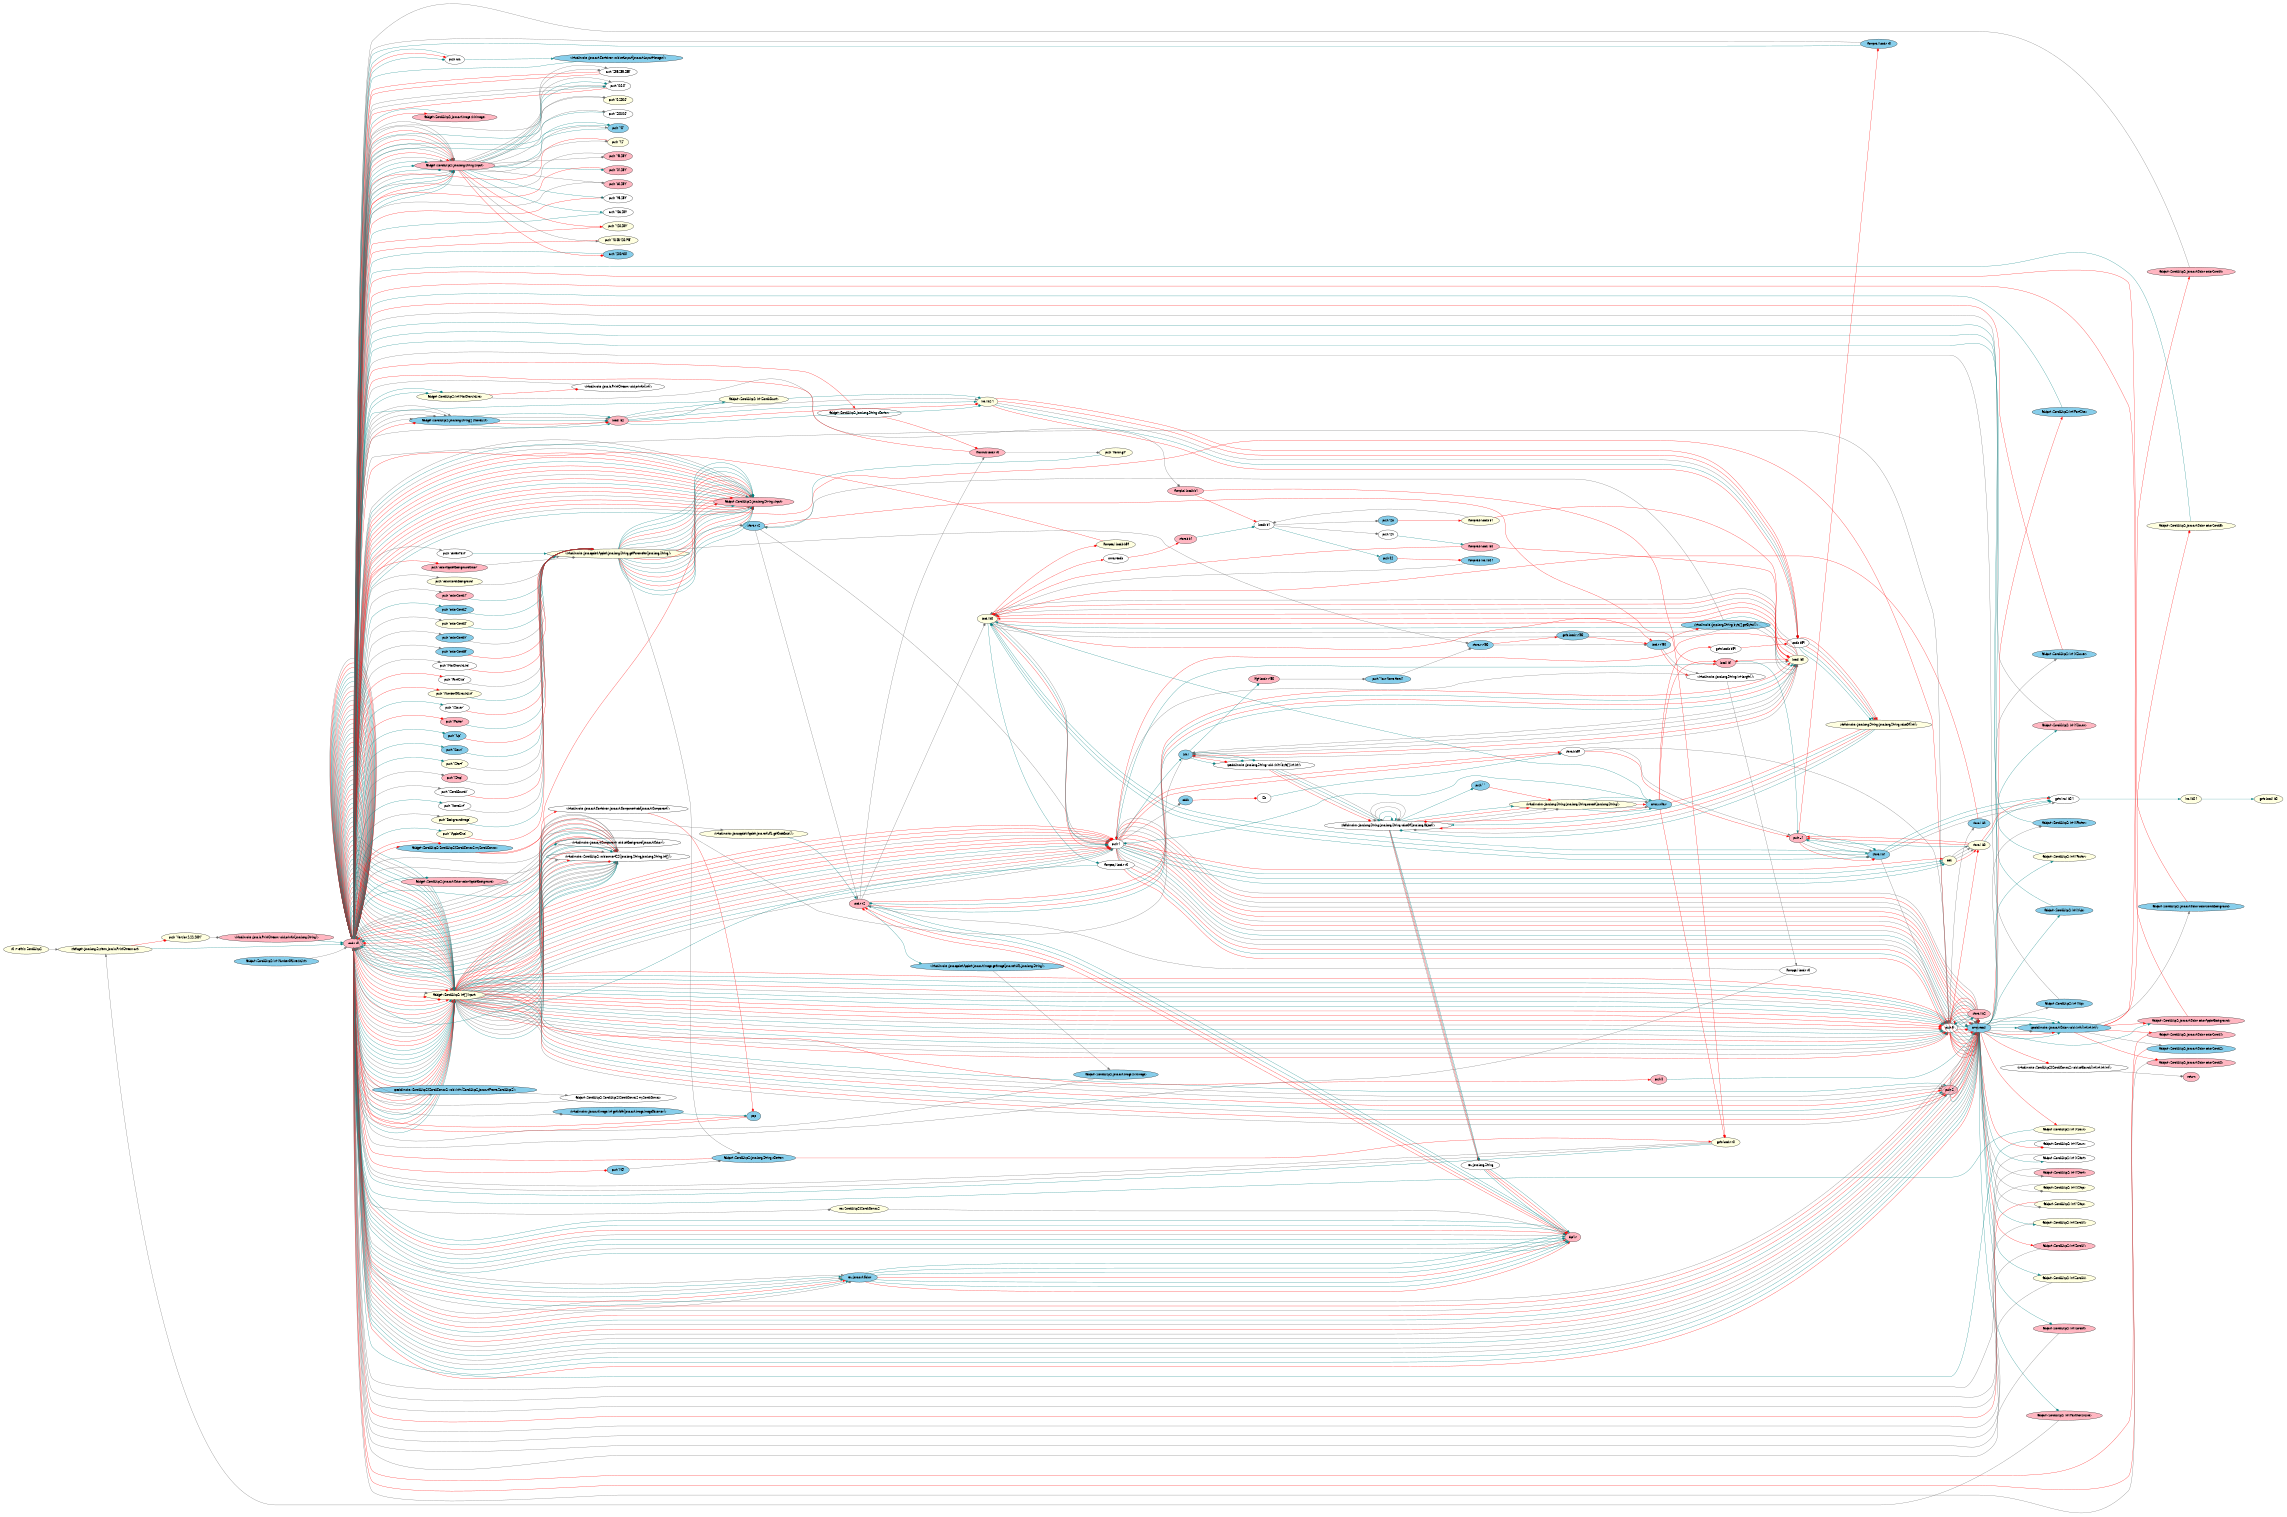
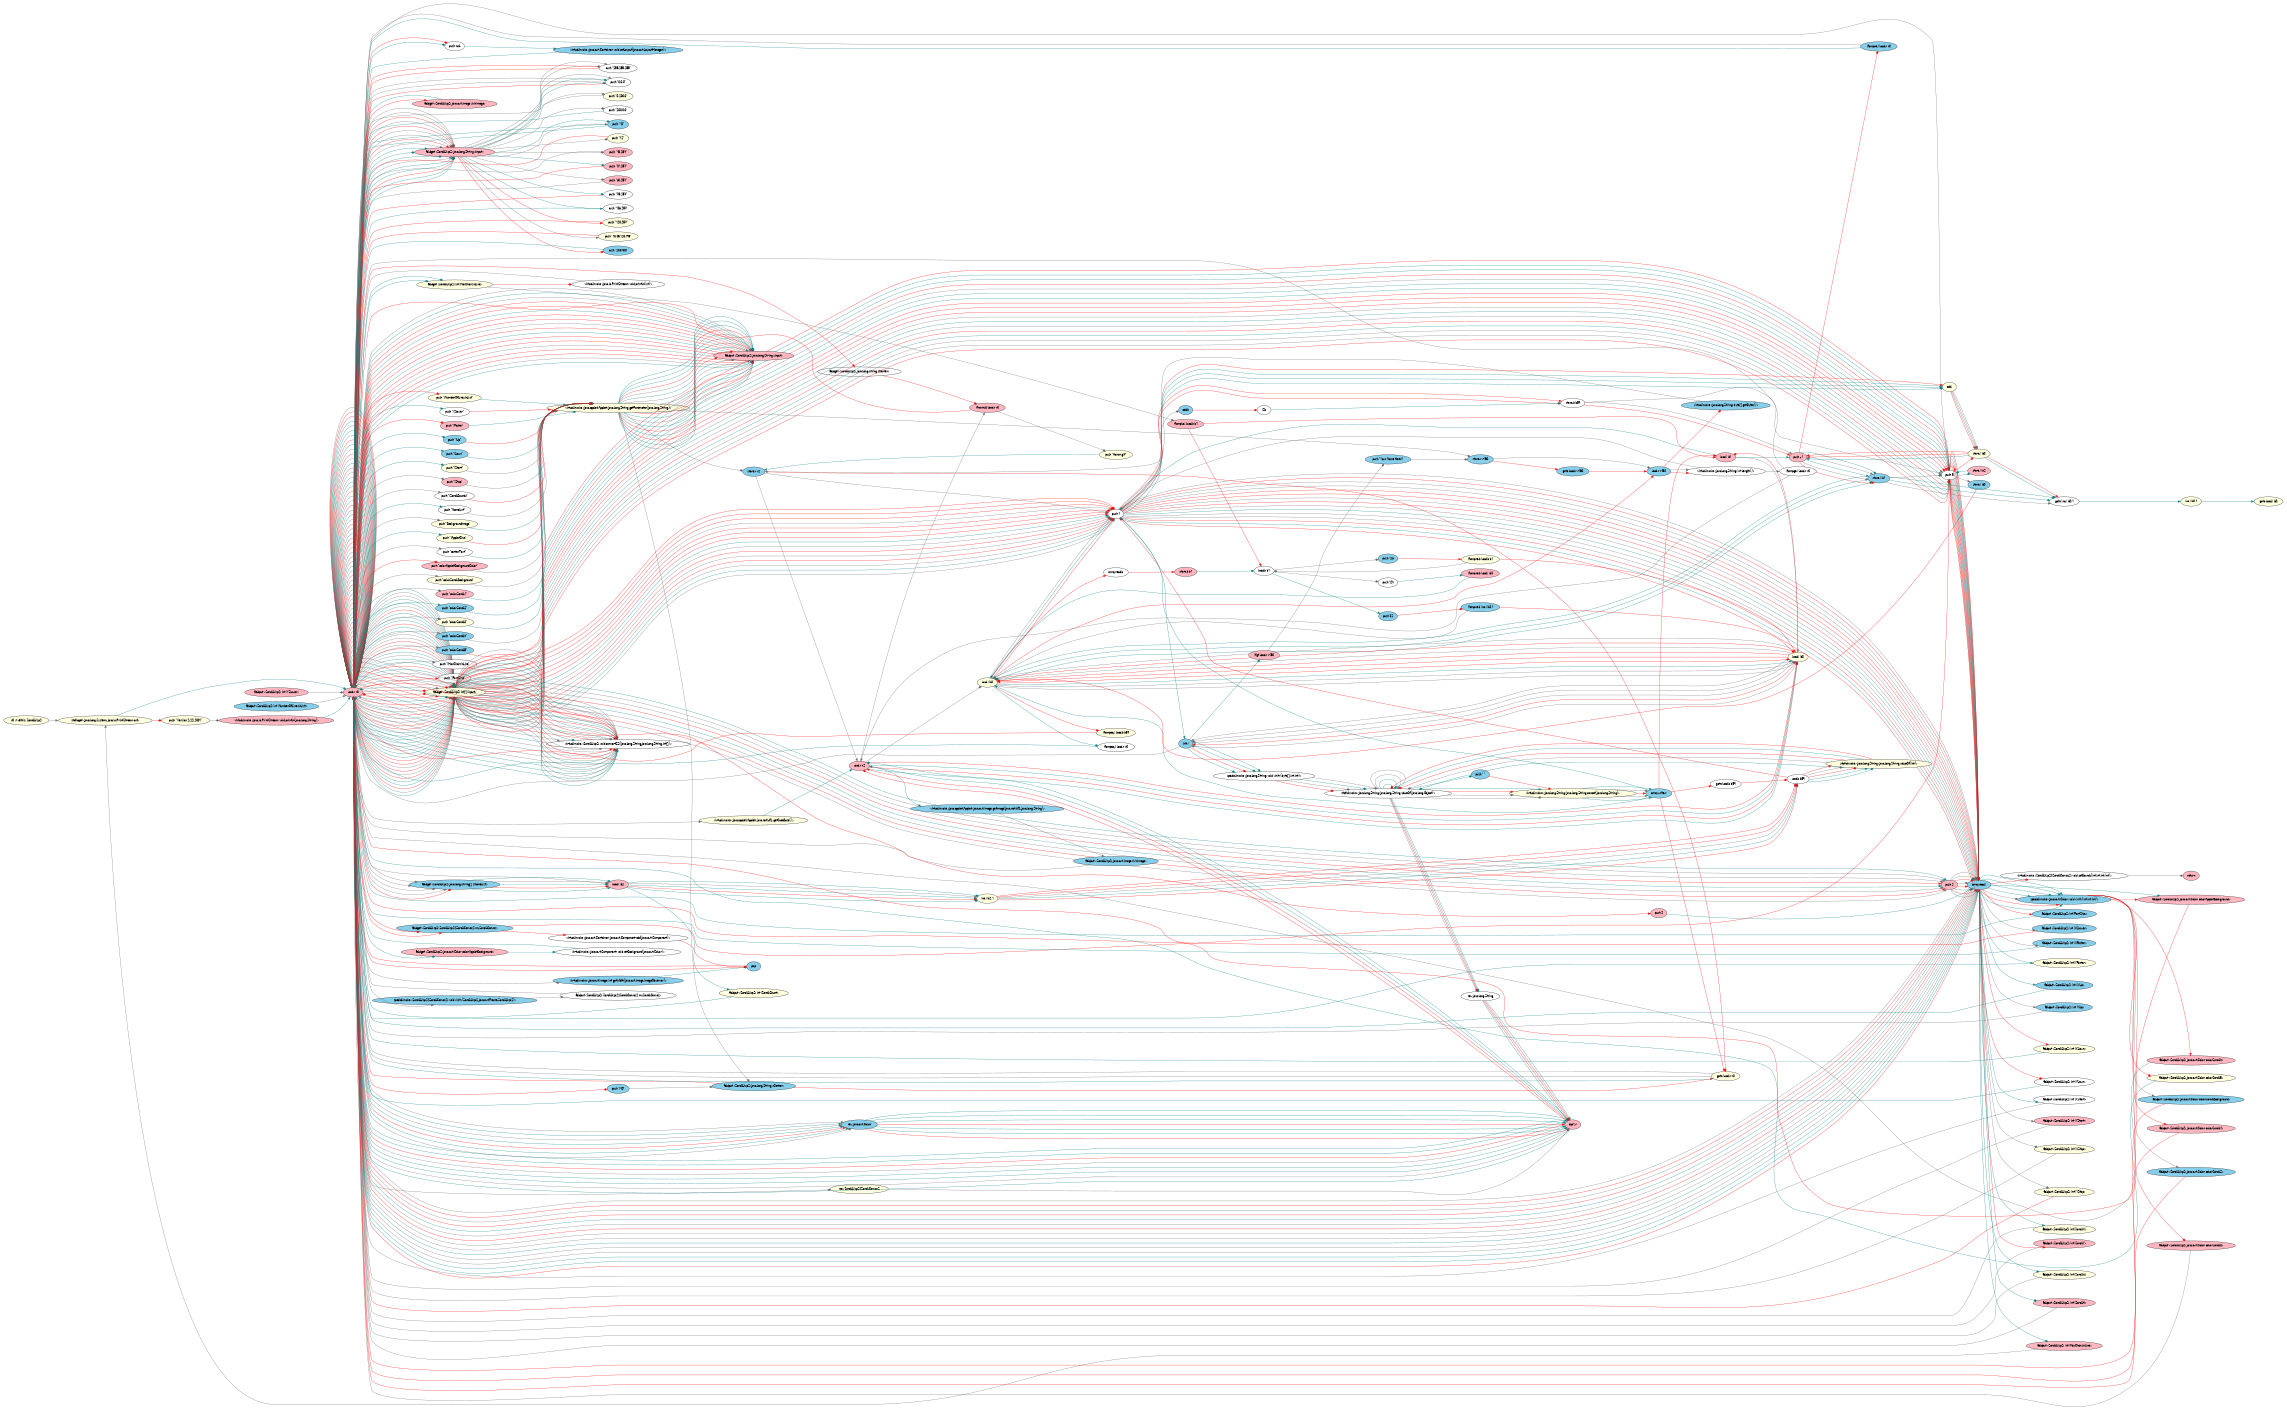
(357, 459) -> none
(1225, 560) -> (1217, 594)
(1679, 560) -> (1649, 615)
(2002, 789) -> none
